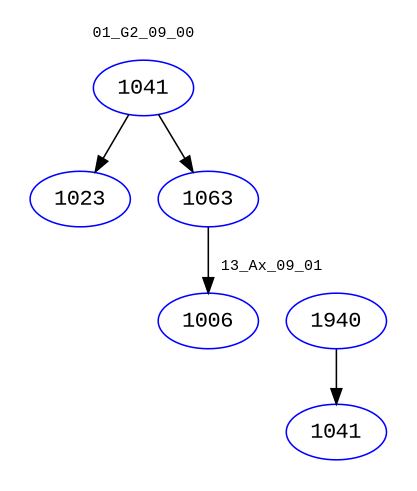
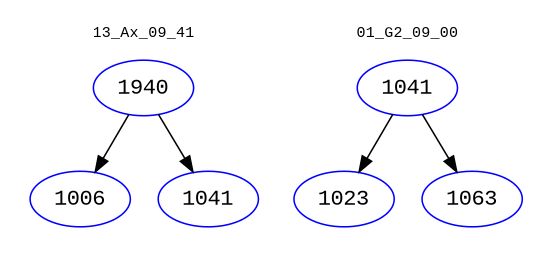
(208, 261) -> (116, 137)
(272, 266) -> (144, 33)
